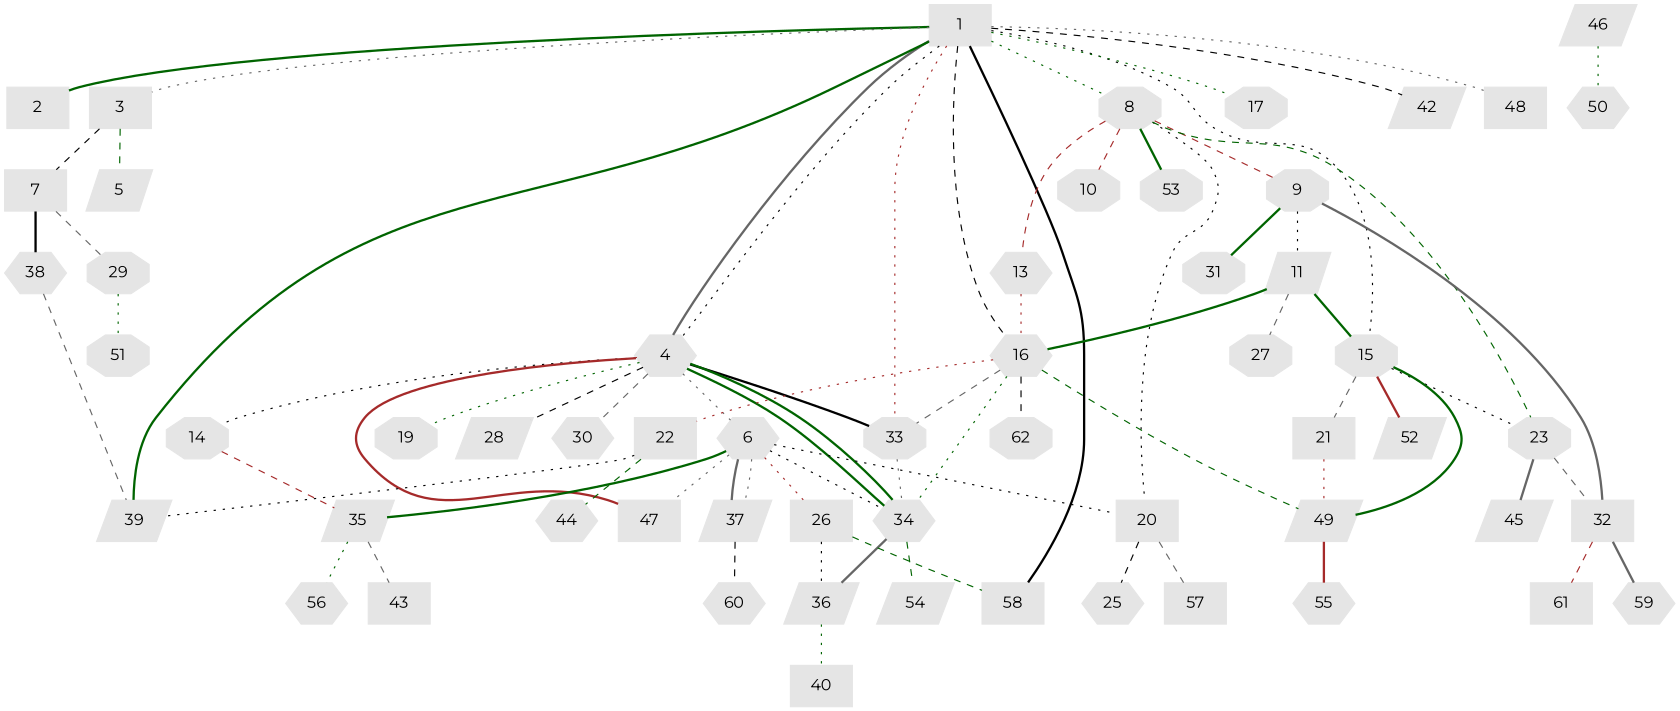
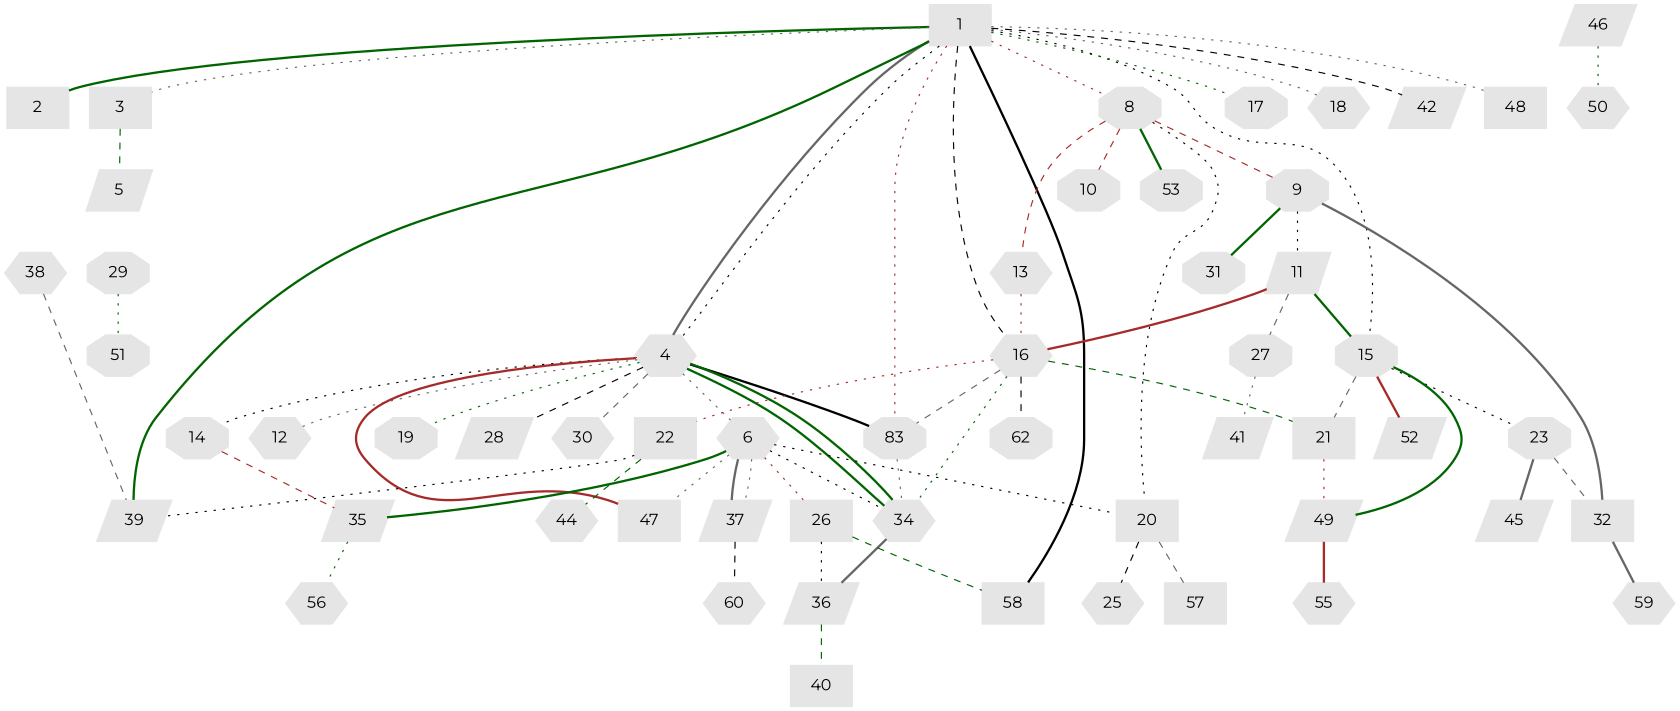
(1048, 68) -> (1048, 68)
none -> (1339, 108)
(36, 190) -> none
(1386, 208) -> none
(1158, 323) -> (1158, 323)
none -> (280, 438)
(895, 438) -> (895, 438)
none -> (1238, 438)
(1167, 445) -> (1172, 386)
(399, 603) -> none
(915, 603) -> none
(1561, 603) -> none
(821, 645) -> (821, 645)
